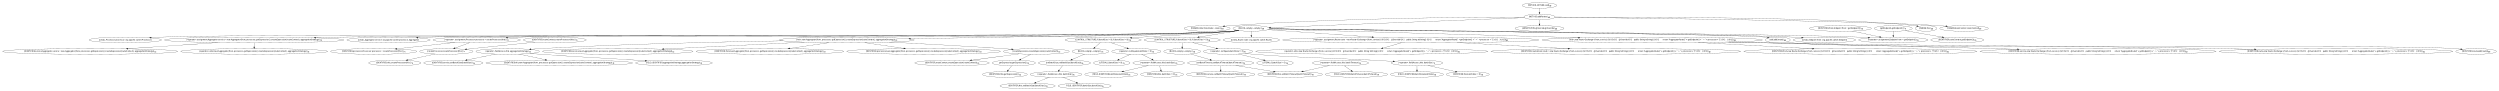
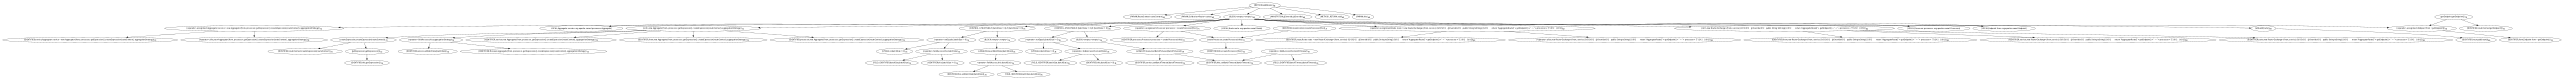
(1539, 10) -> (1297, 11)
(1866, 34) -> (2476, 34)
(674, 63) -> none
